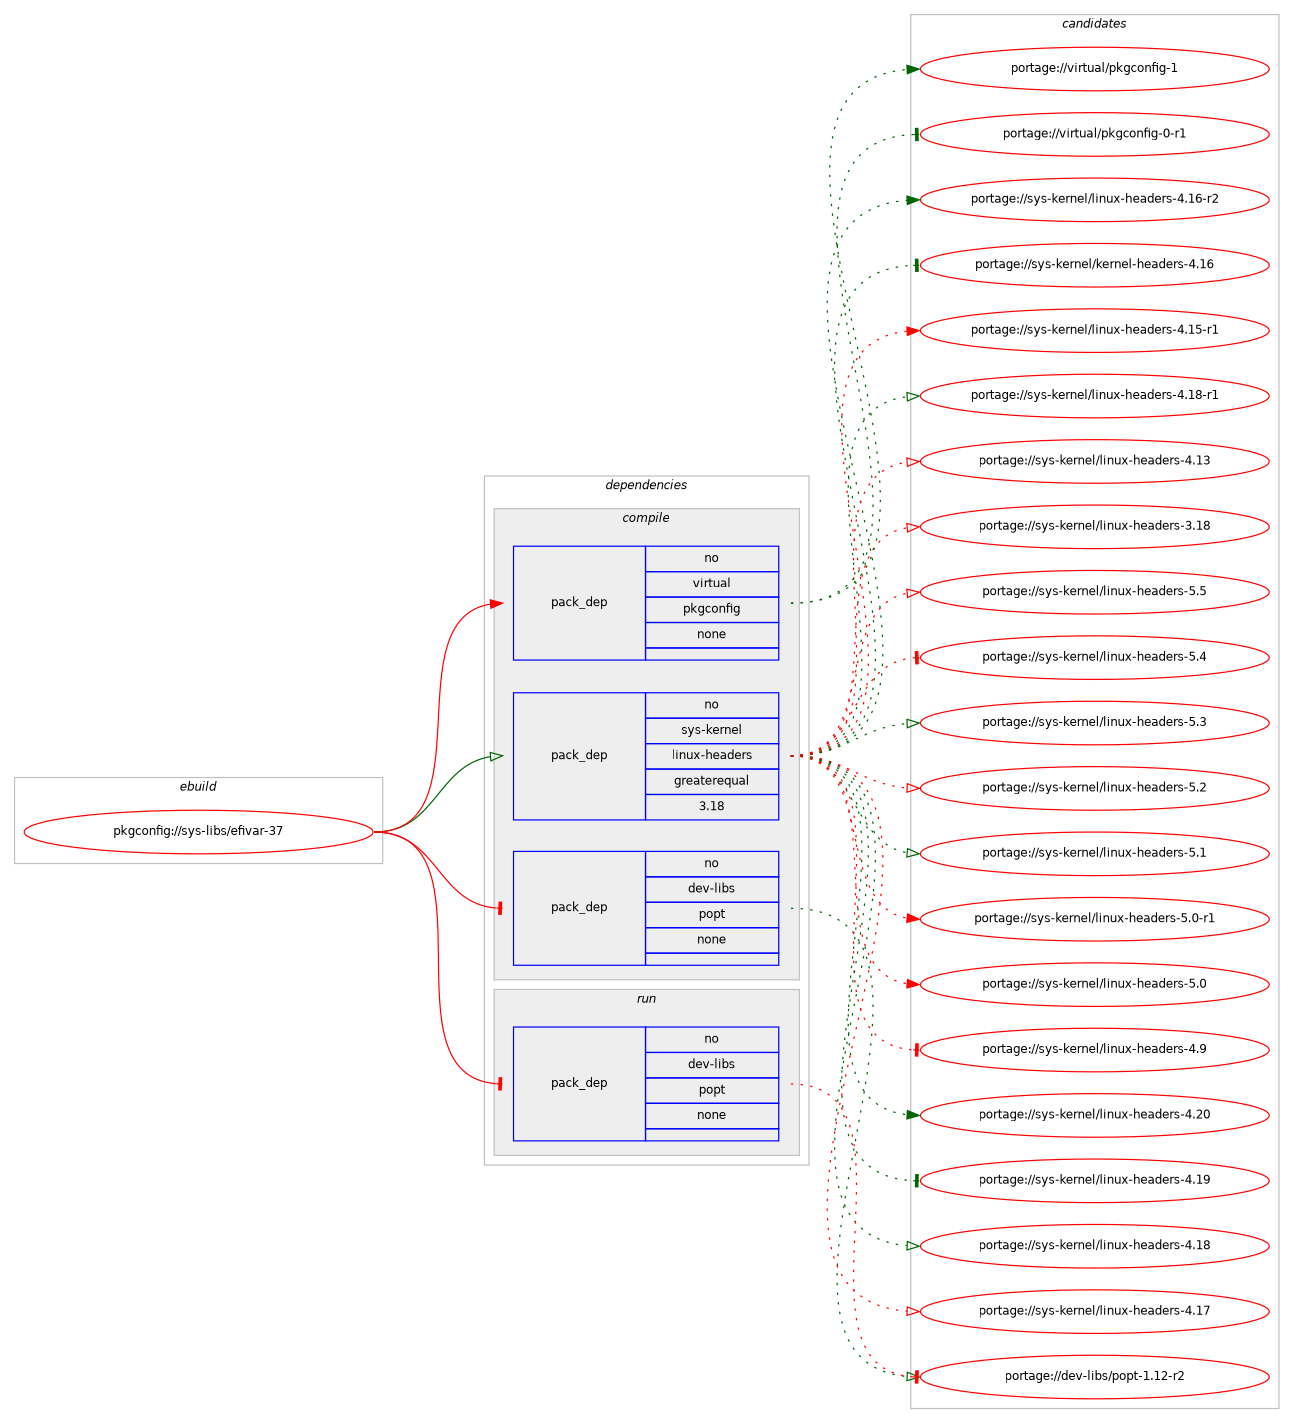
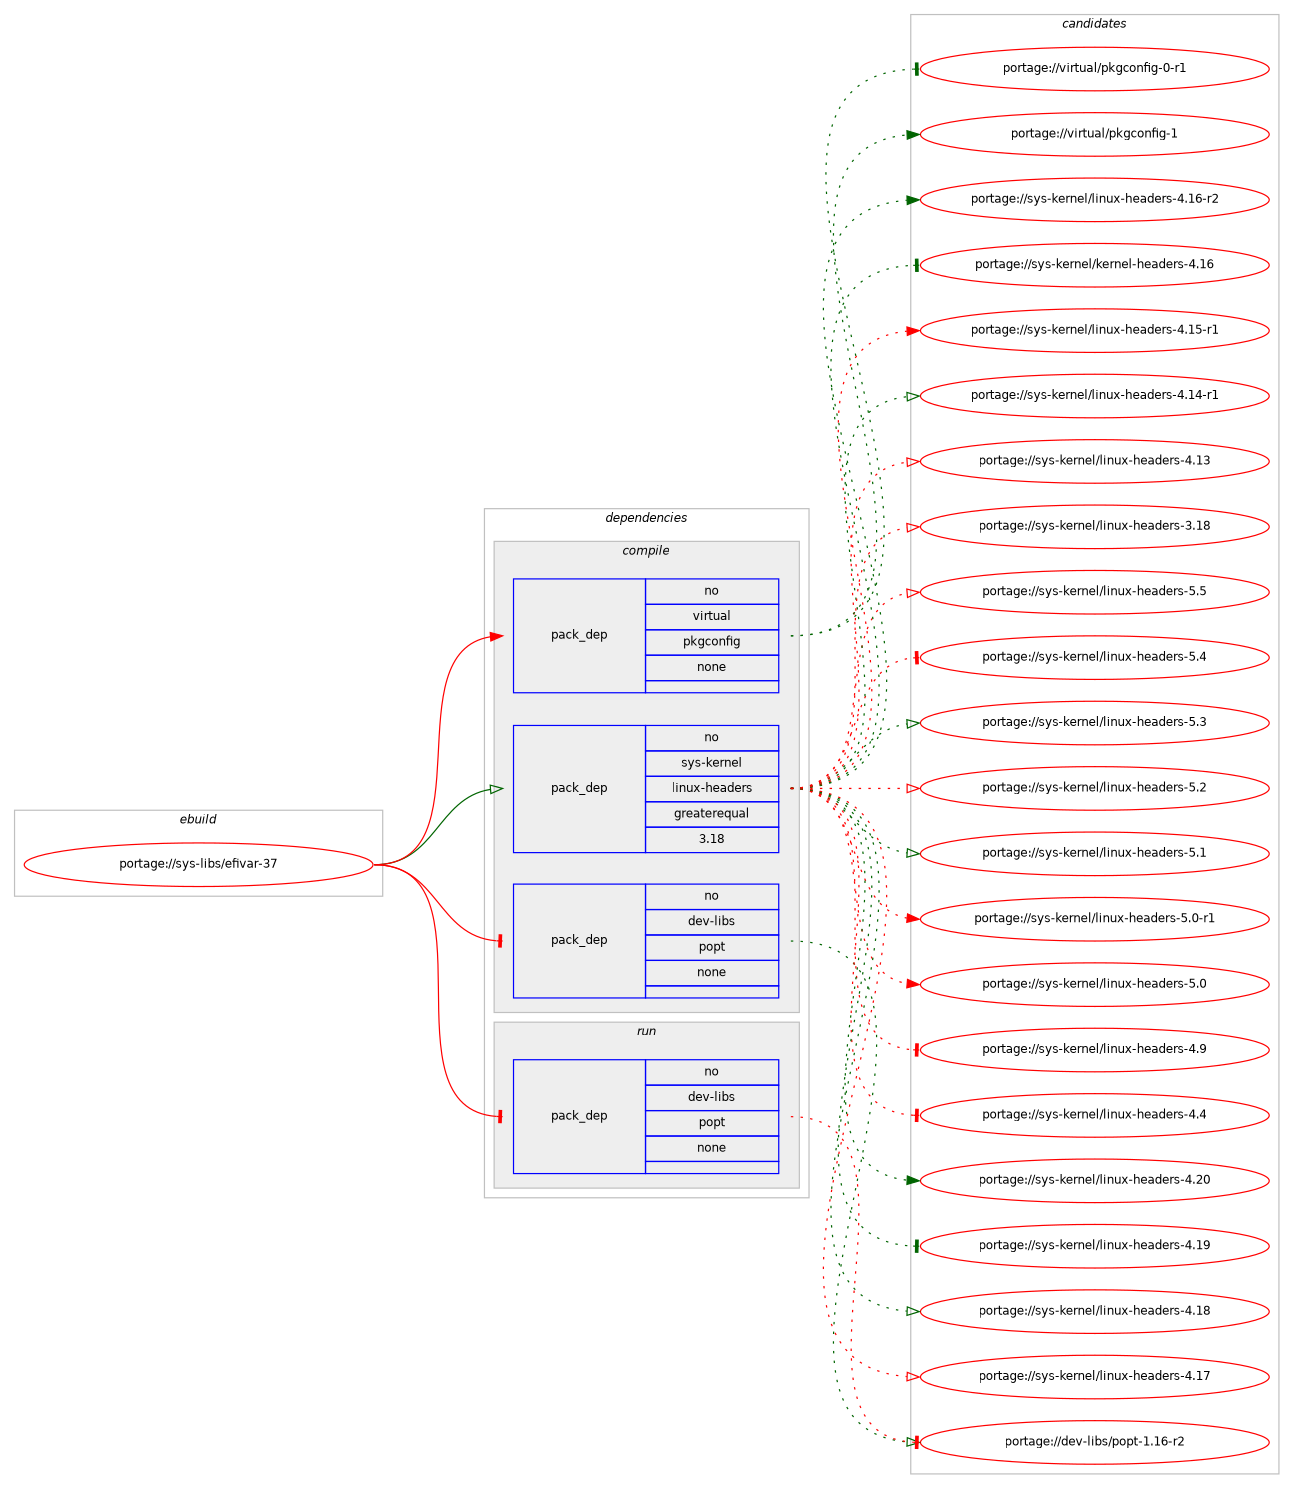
(1095, 396) -> (1095, 396)
(199, 832) -> (199, 865)
none -> (1095, 1115)
(1095, 1377) -> (1095, 1442)
